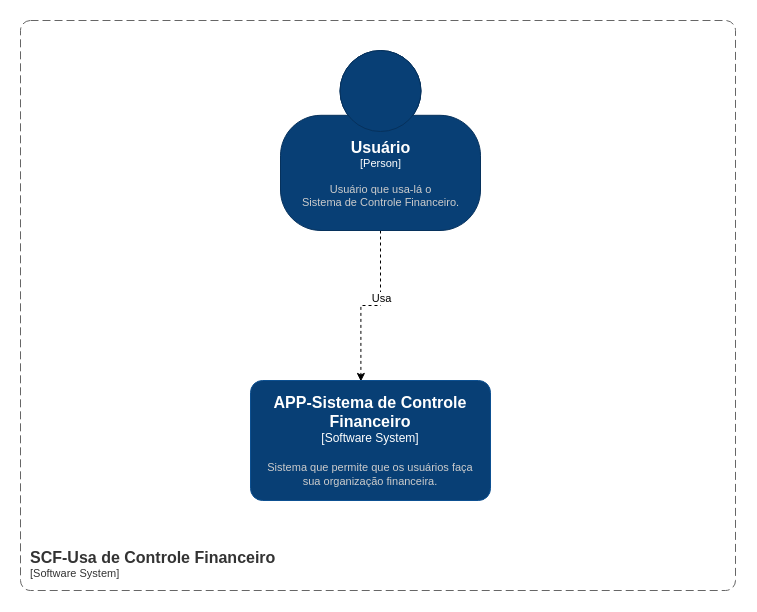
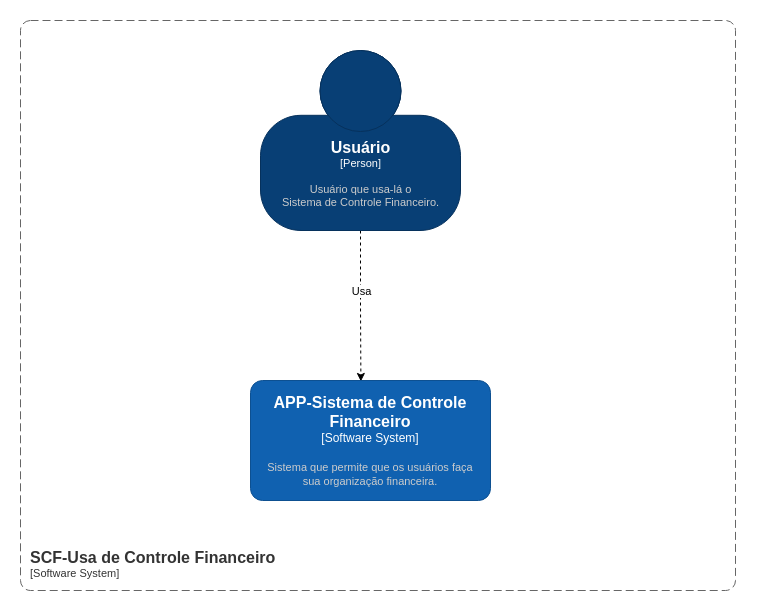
(381, 141) -> (361, 141)
(371, 441) -> (371, 441)
